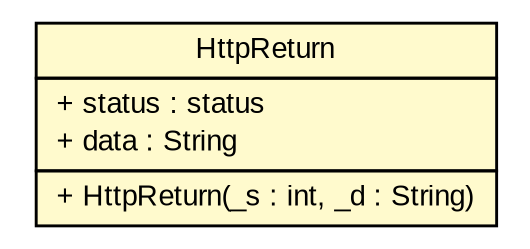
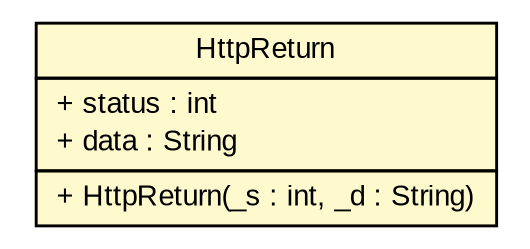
(162, 104) -> (138, 104)
